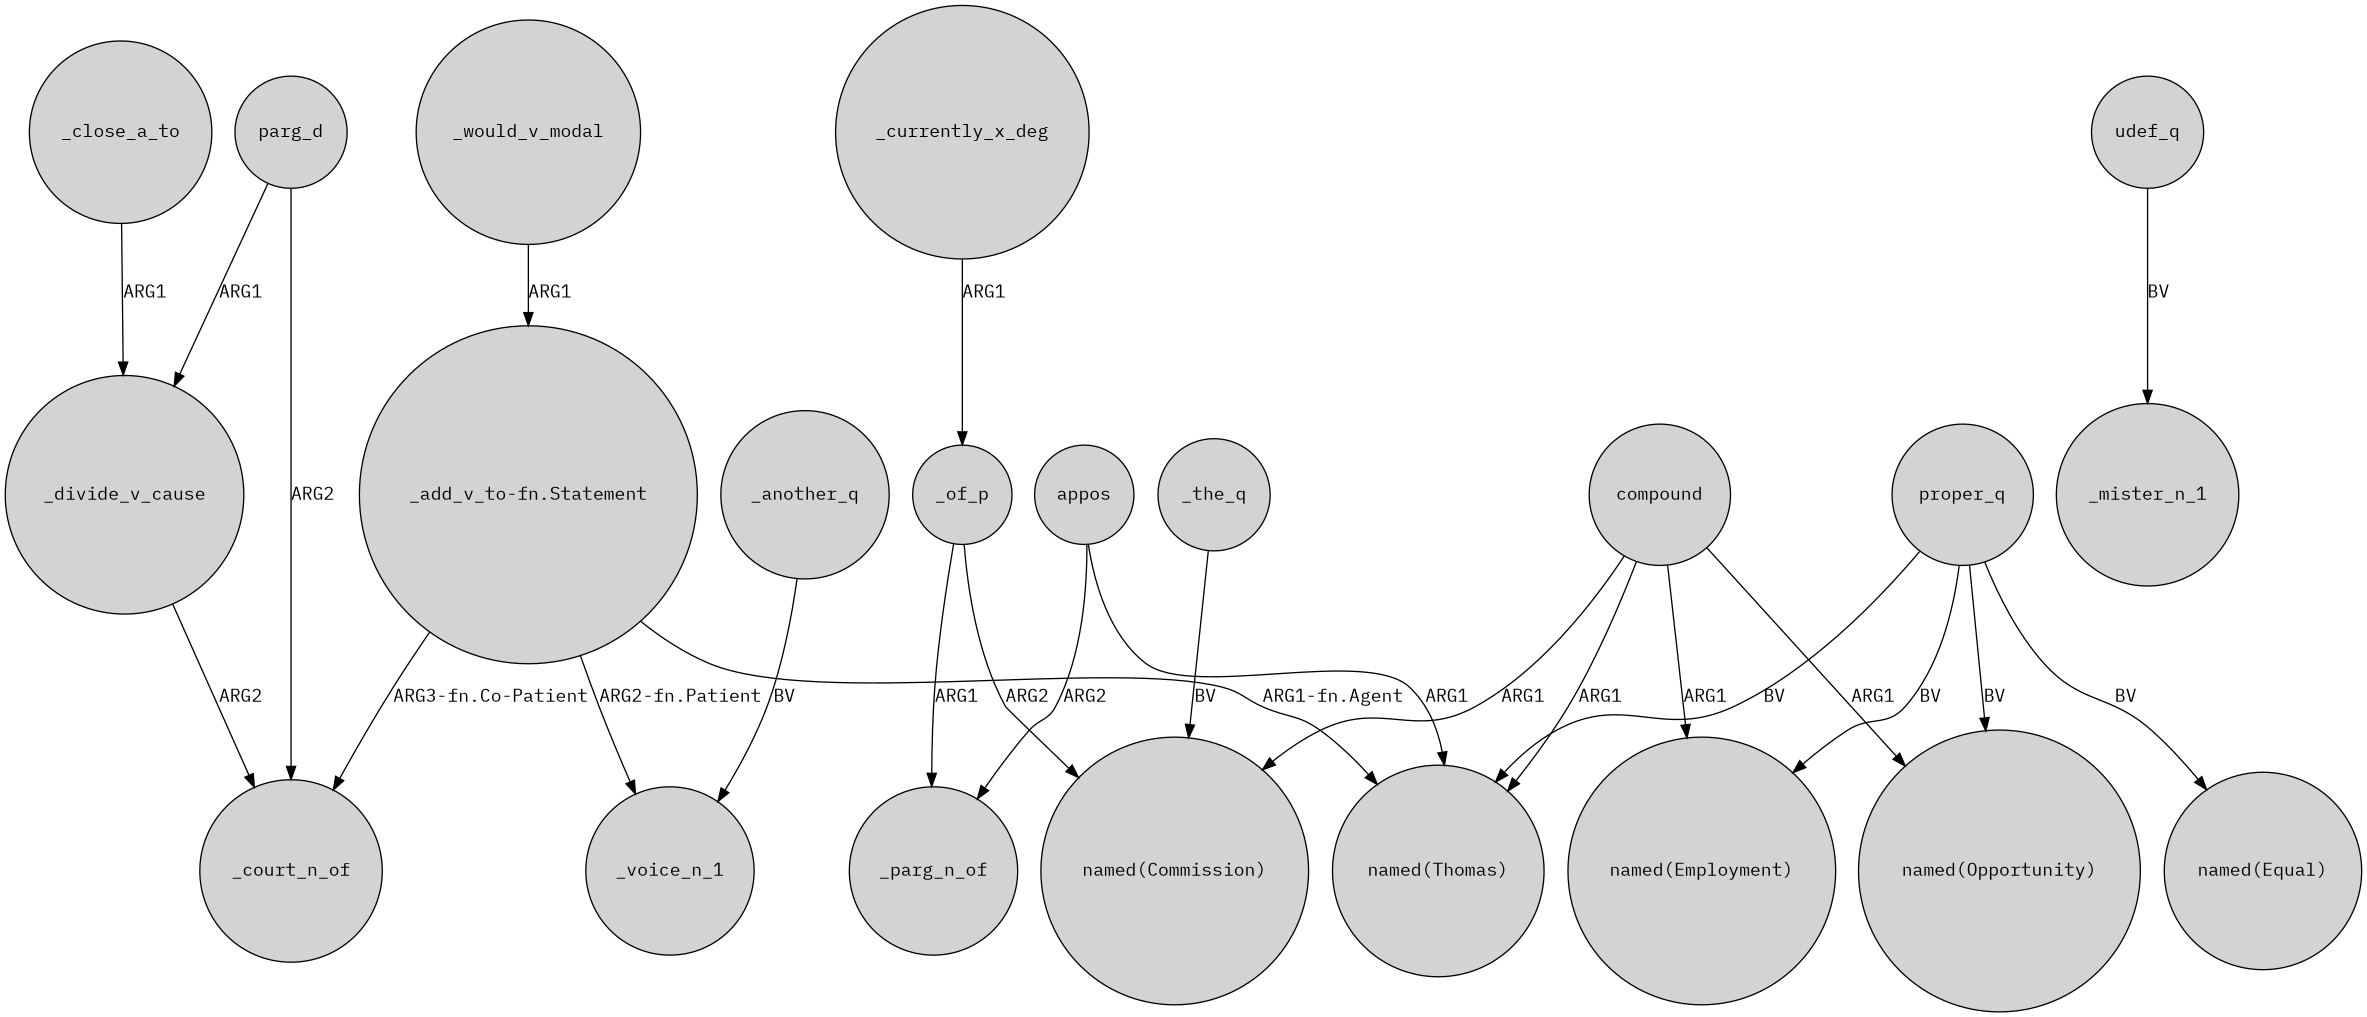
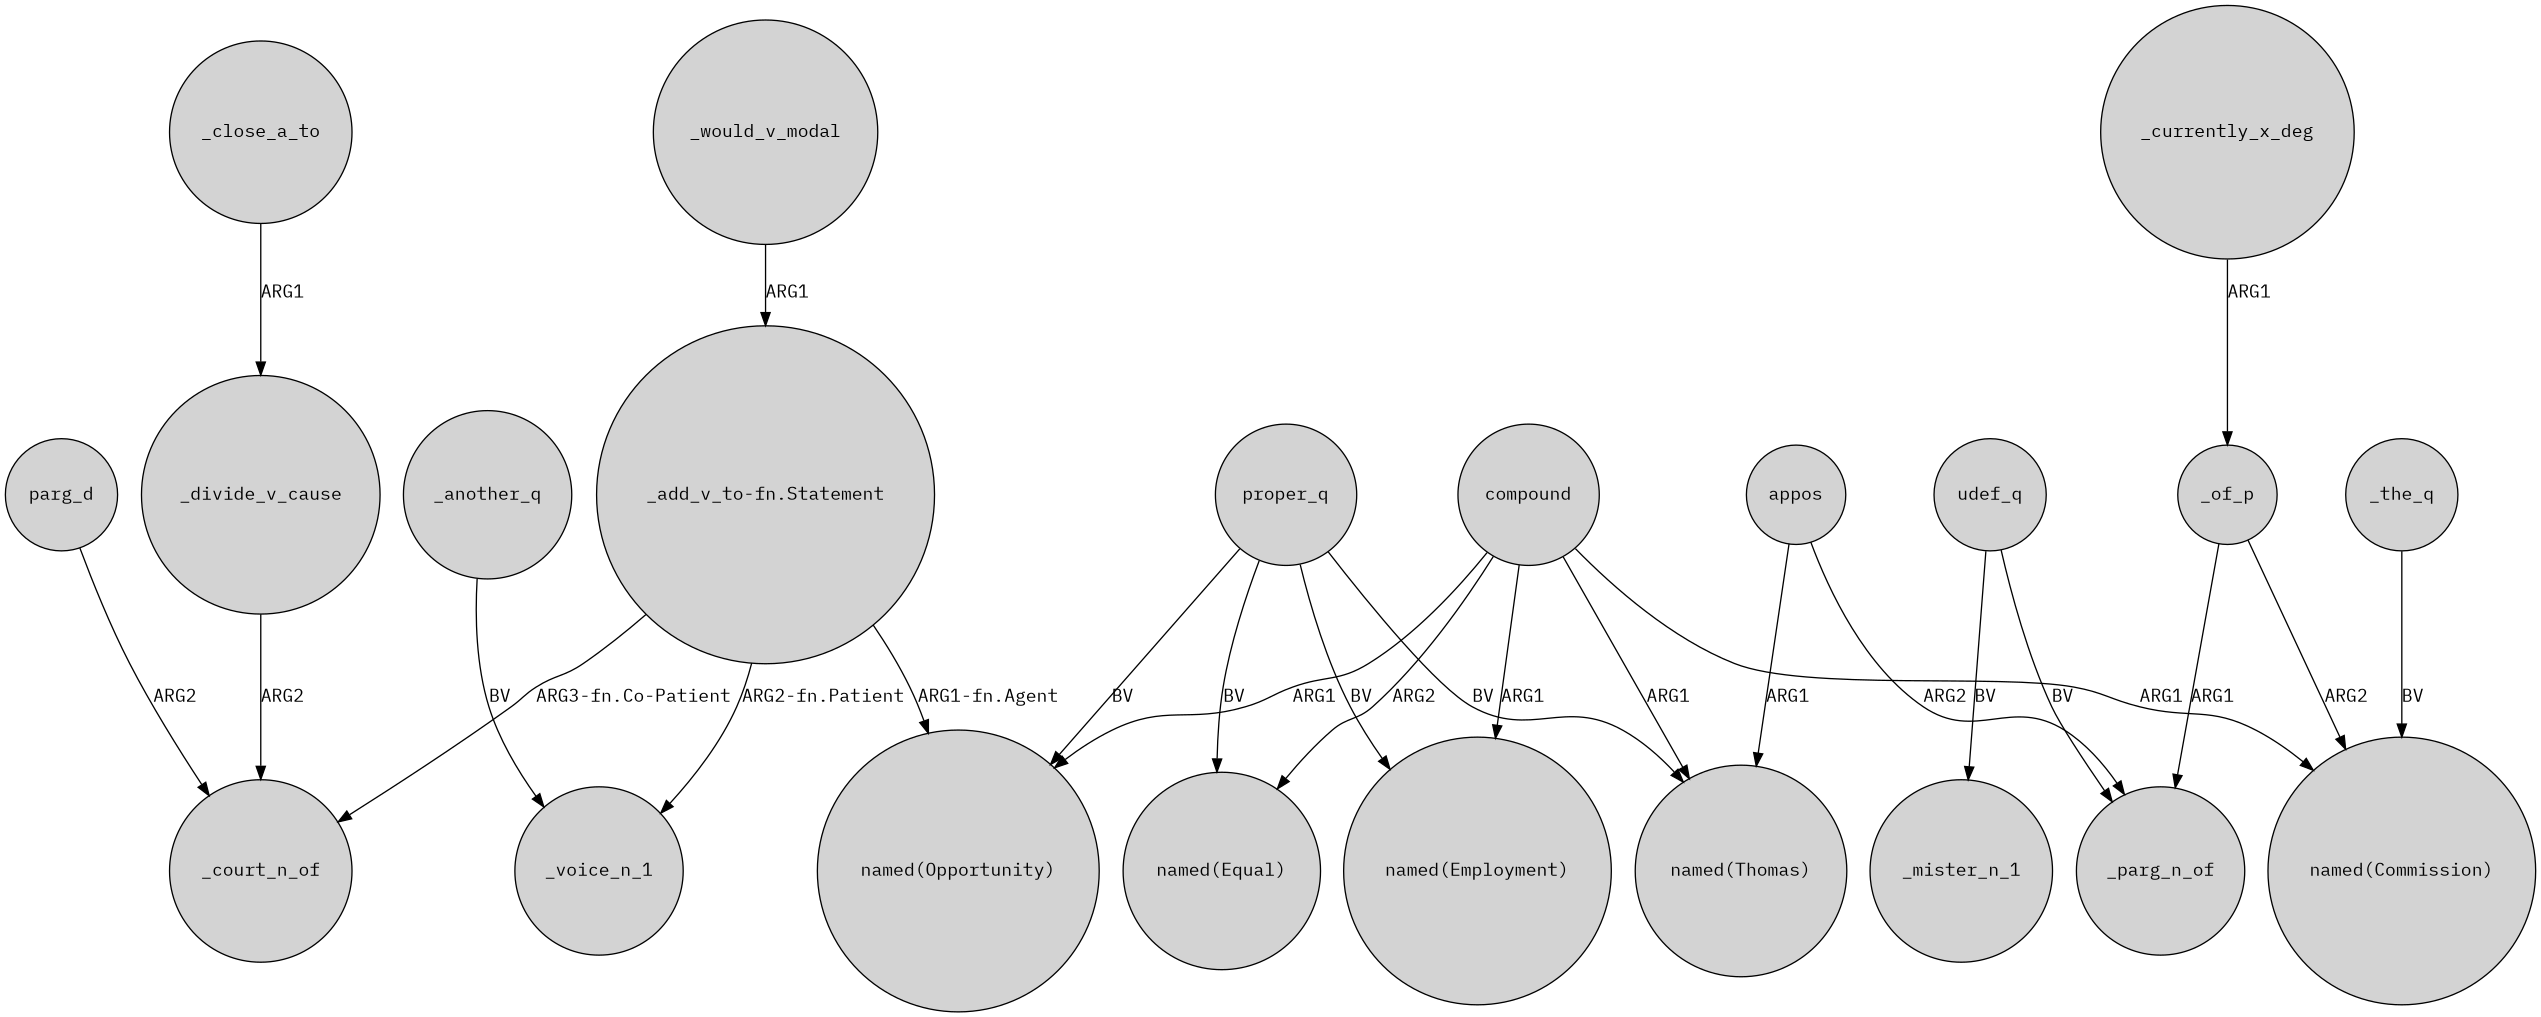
(224, 279) -> none
none -> (2037, 670)
none -> (1401, 679)
(1011, 680) -> (902, 671)
